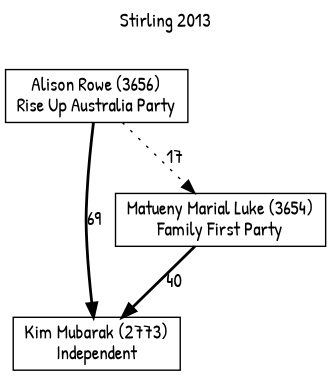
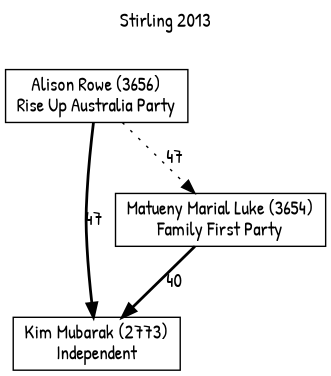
(175, 158) -> (175, 158)
(95, 220) -> (95, 220)
